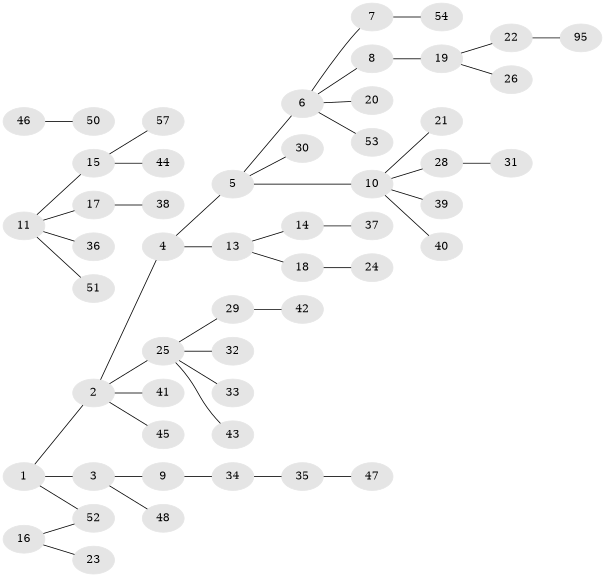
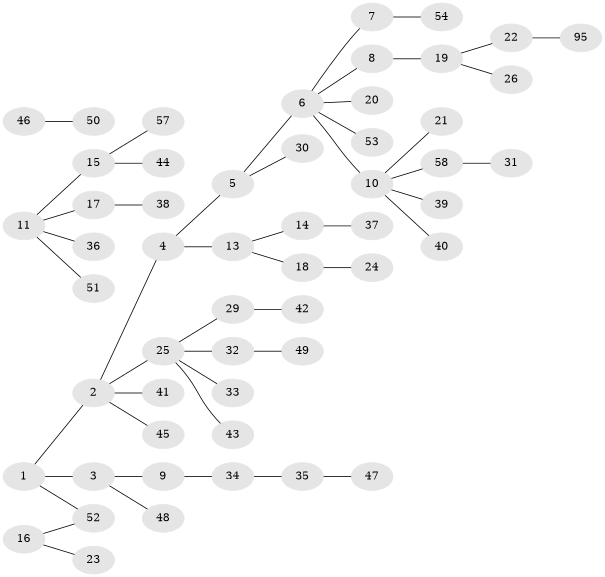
(442, 163) -> (442, 163)
(303, 184) -> (336, 144)
none -> (302, 351)
